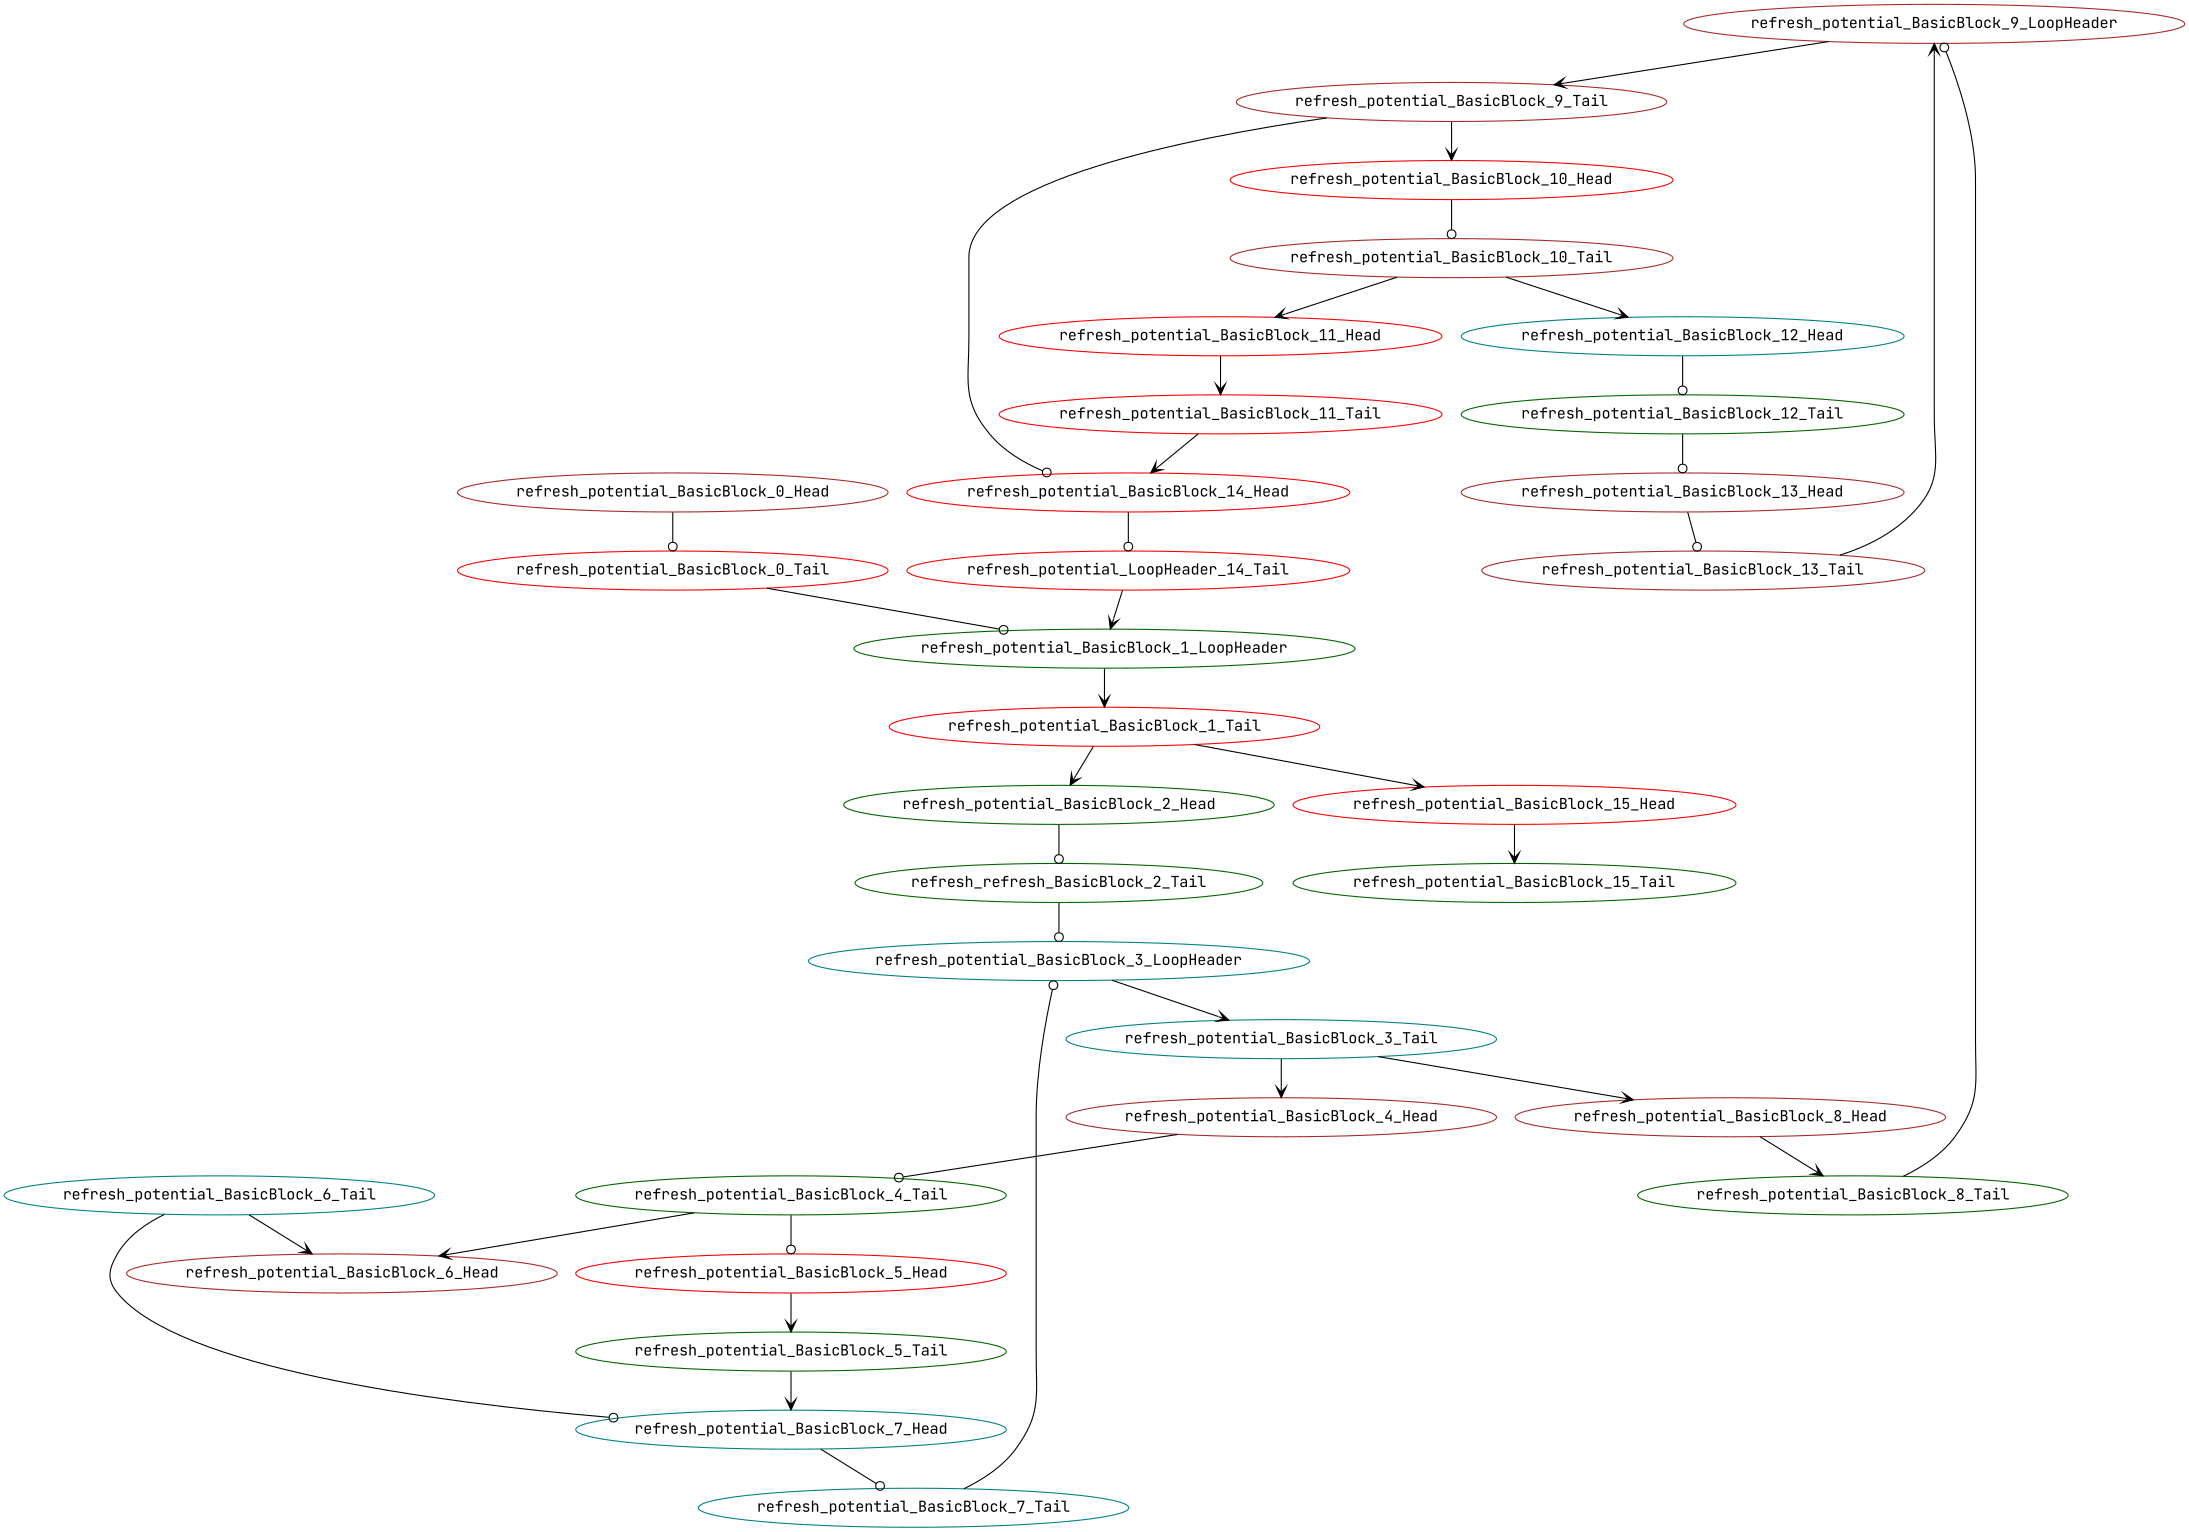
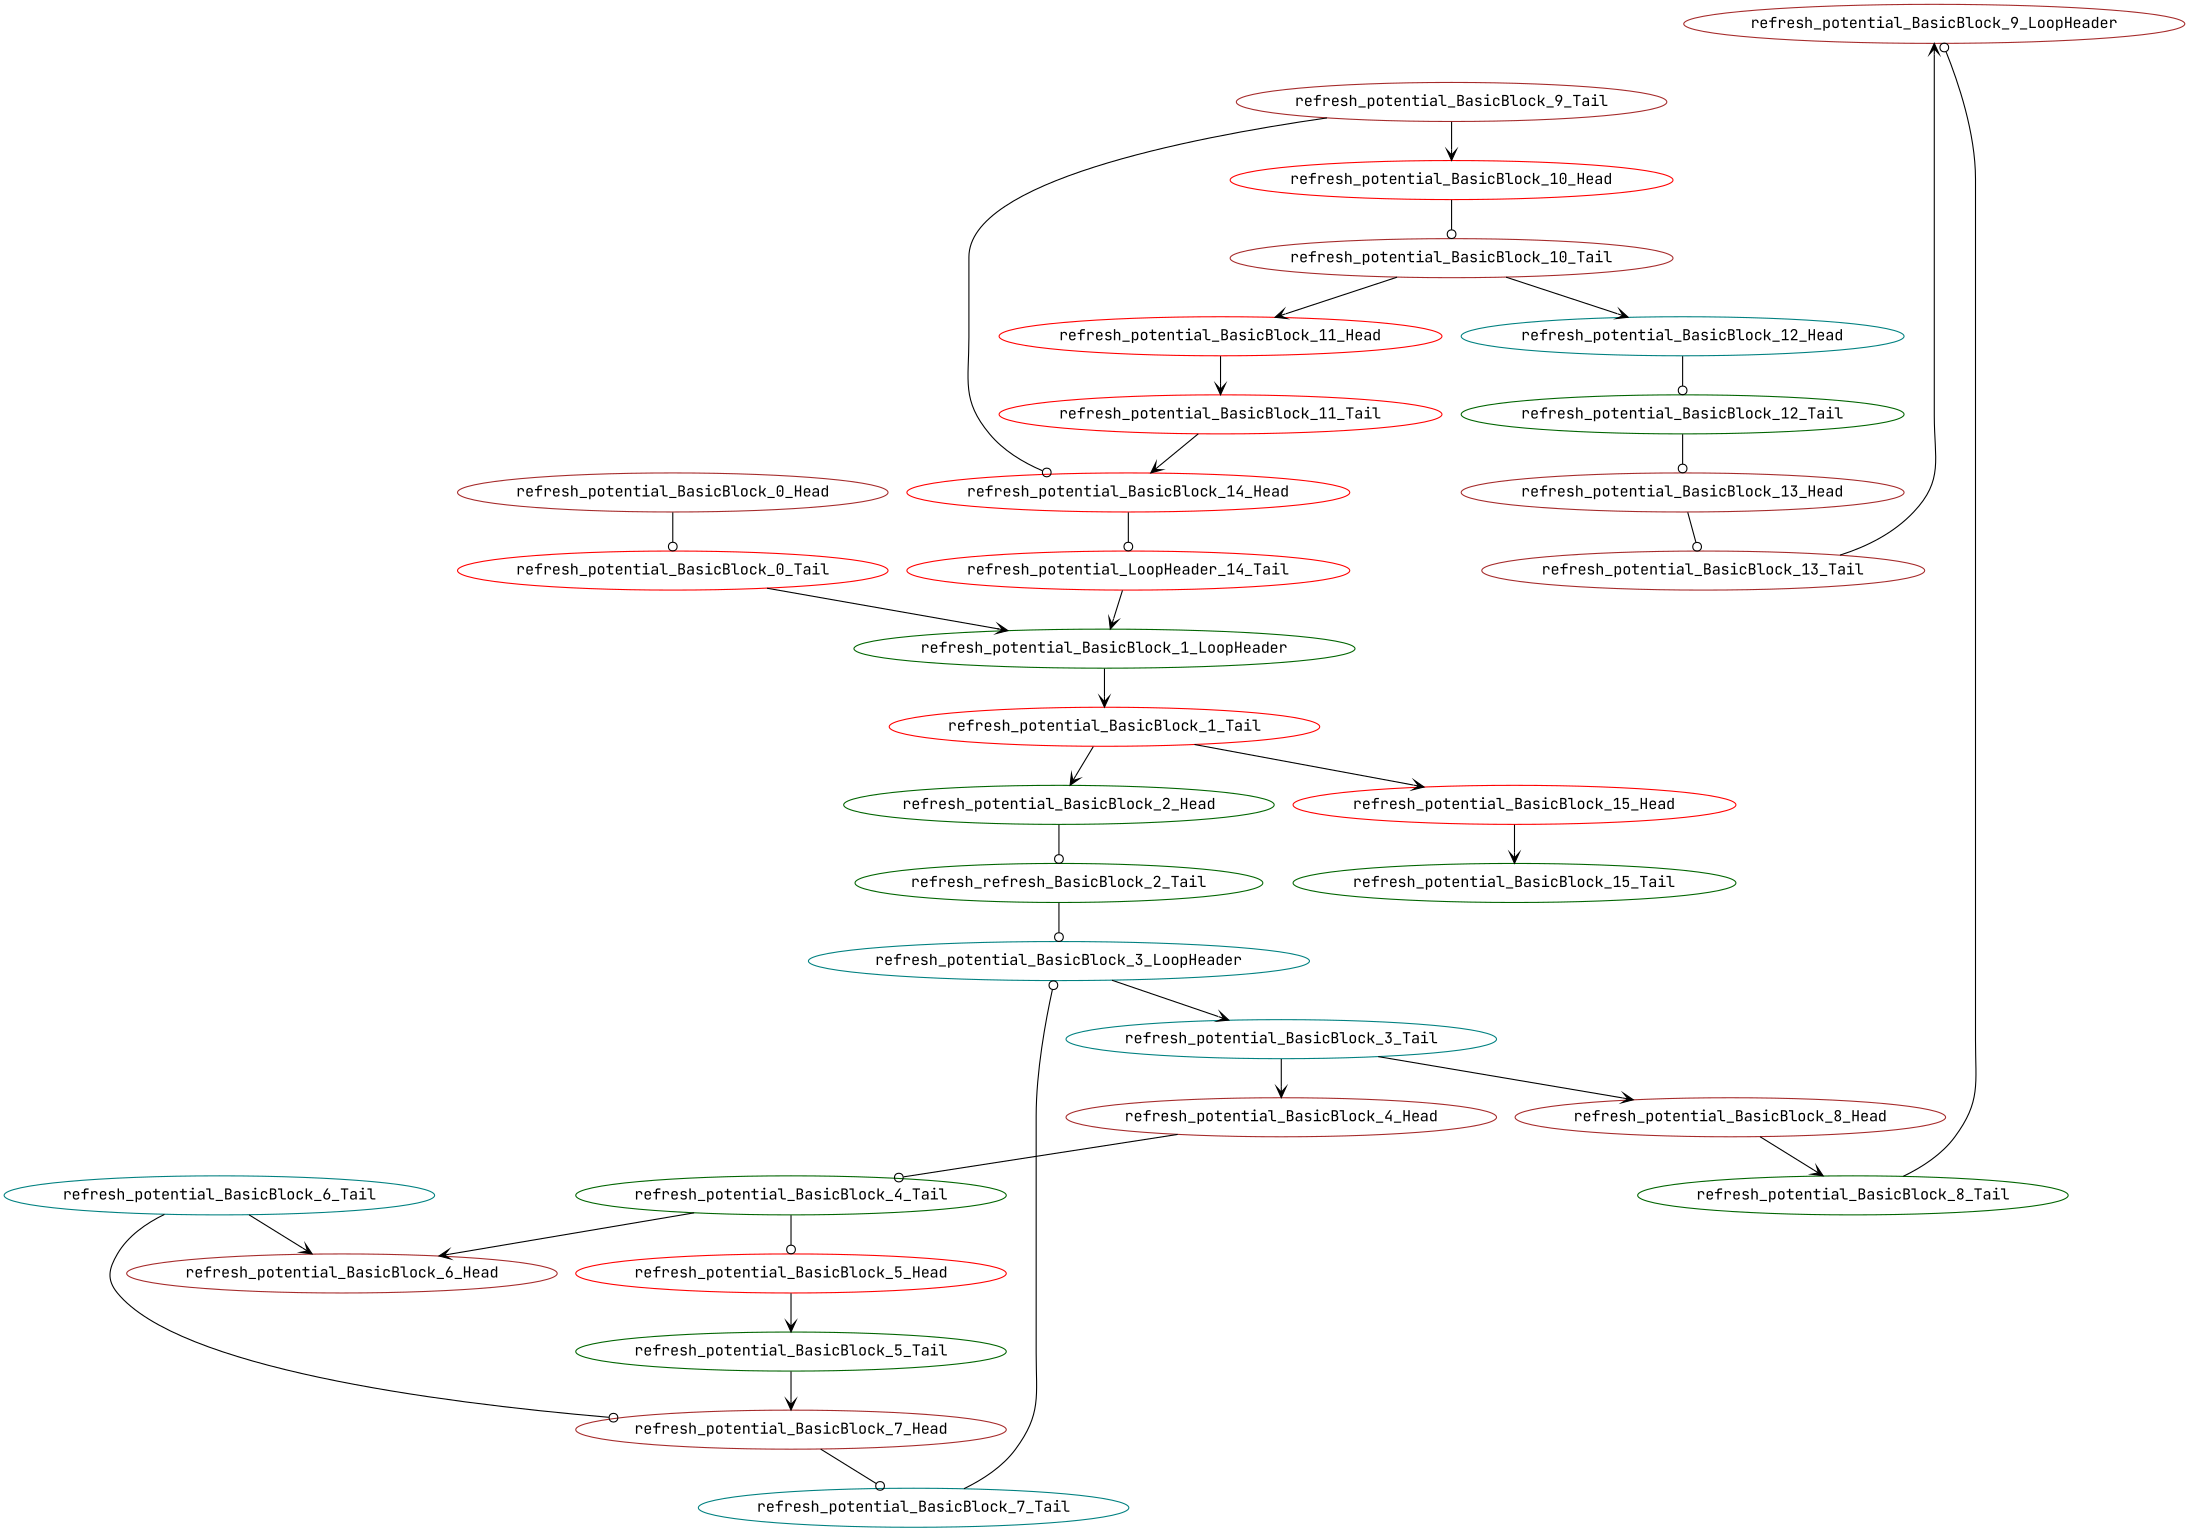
(1697, 62) -> none
(883, 609) -> (883, 609)
(791, 1430) -> (791, 1430)
